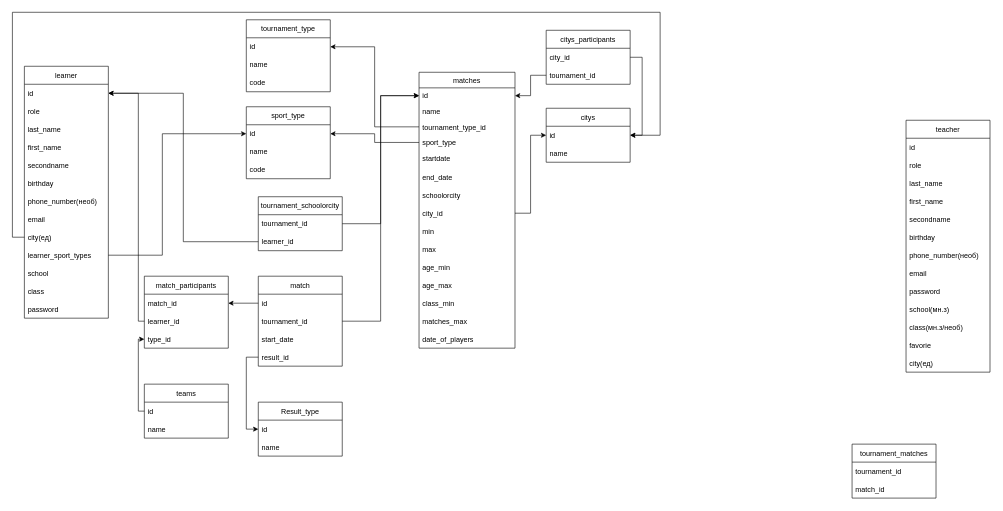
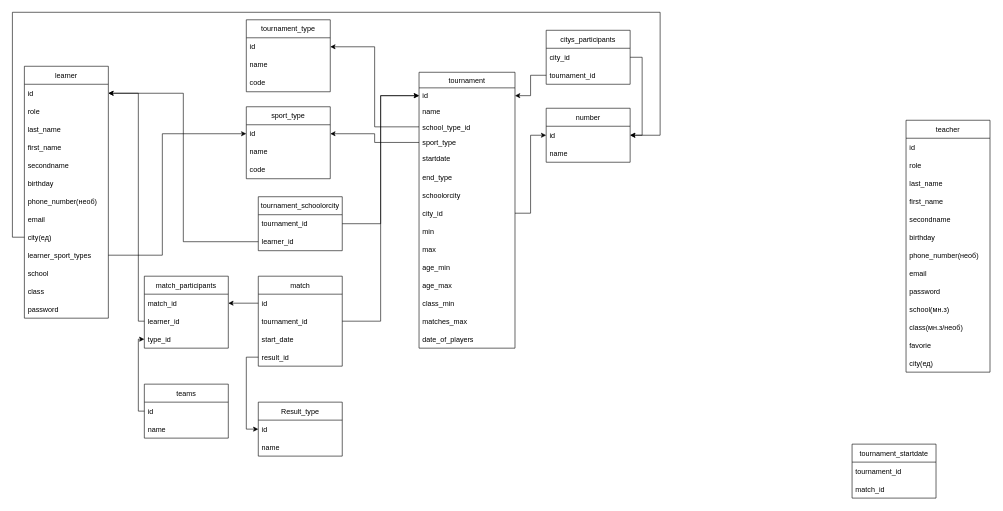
(467, 80) -> (467, 80)
(588, 118) -> (588, 118)
(458, 127) -> (449, 127)
(439, 178) -> (439, 178)
(894, 454) -> (894, 454)
